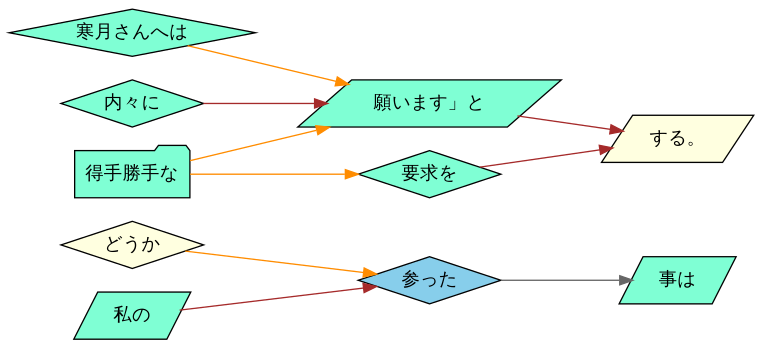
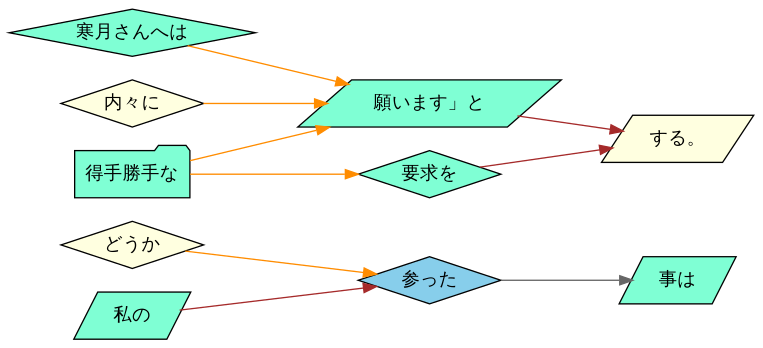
(132, 103) -> (132, 103)
(259, 103) -> (259, 103)
